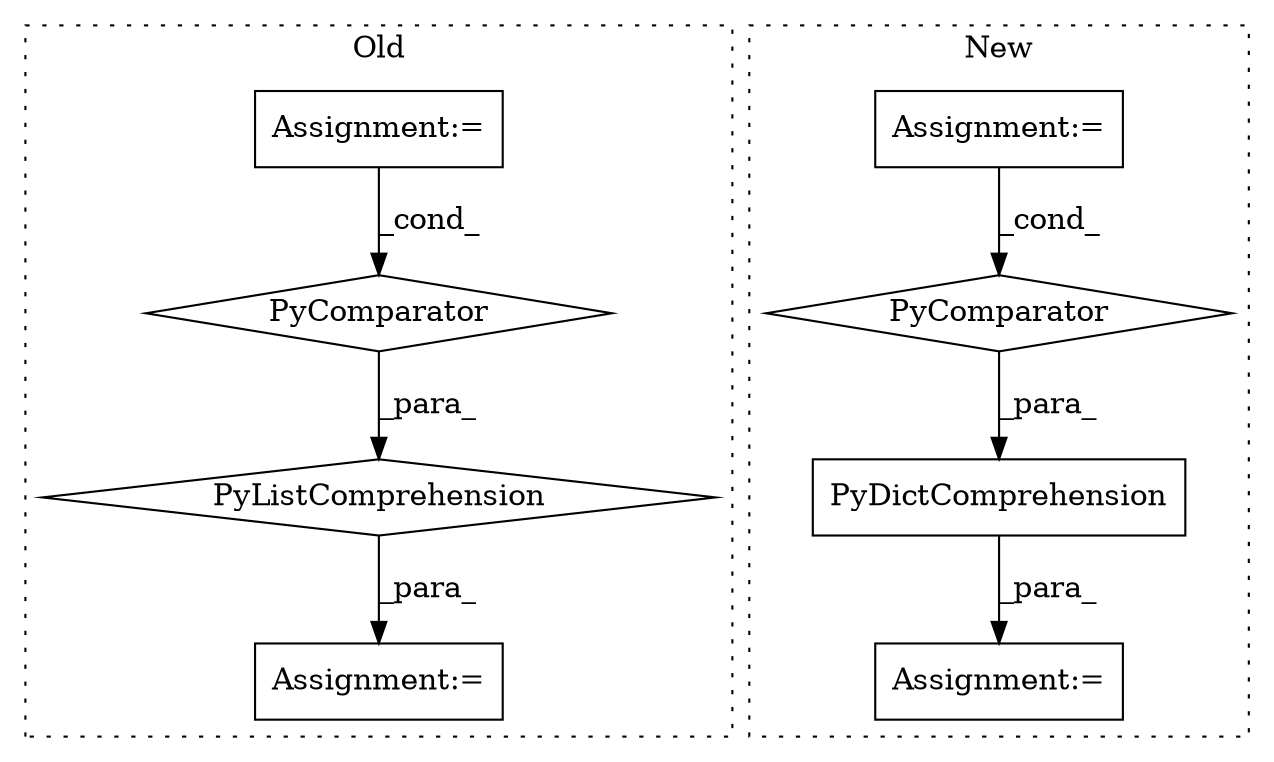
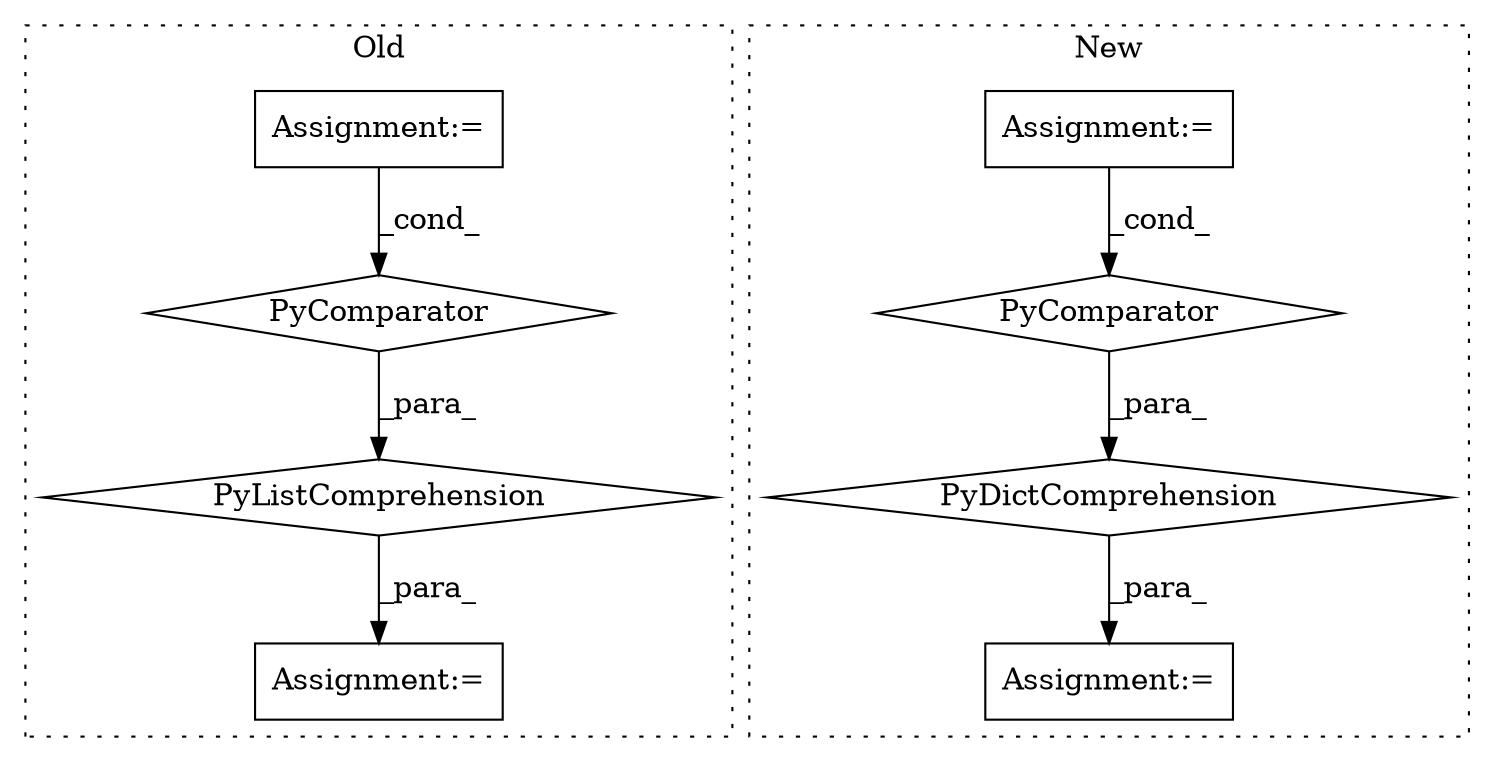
(999, 497) -> (1109, 497)
